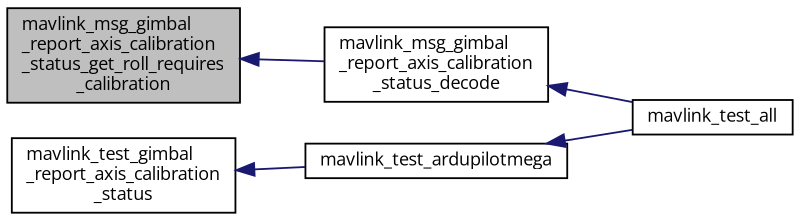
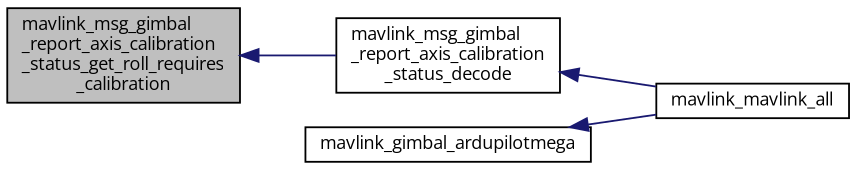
(713, 117) -> (753, 101)
(436, 161) -> (448, 145)
(124, 175) -> none
